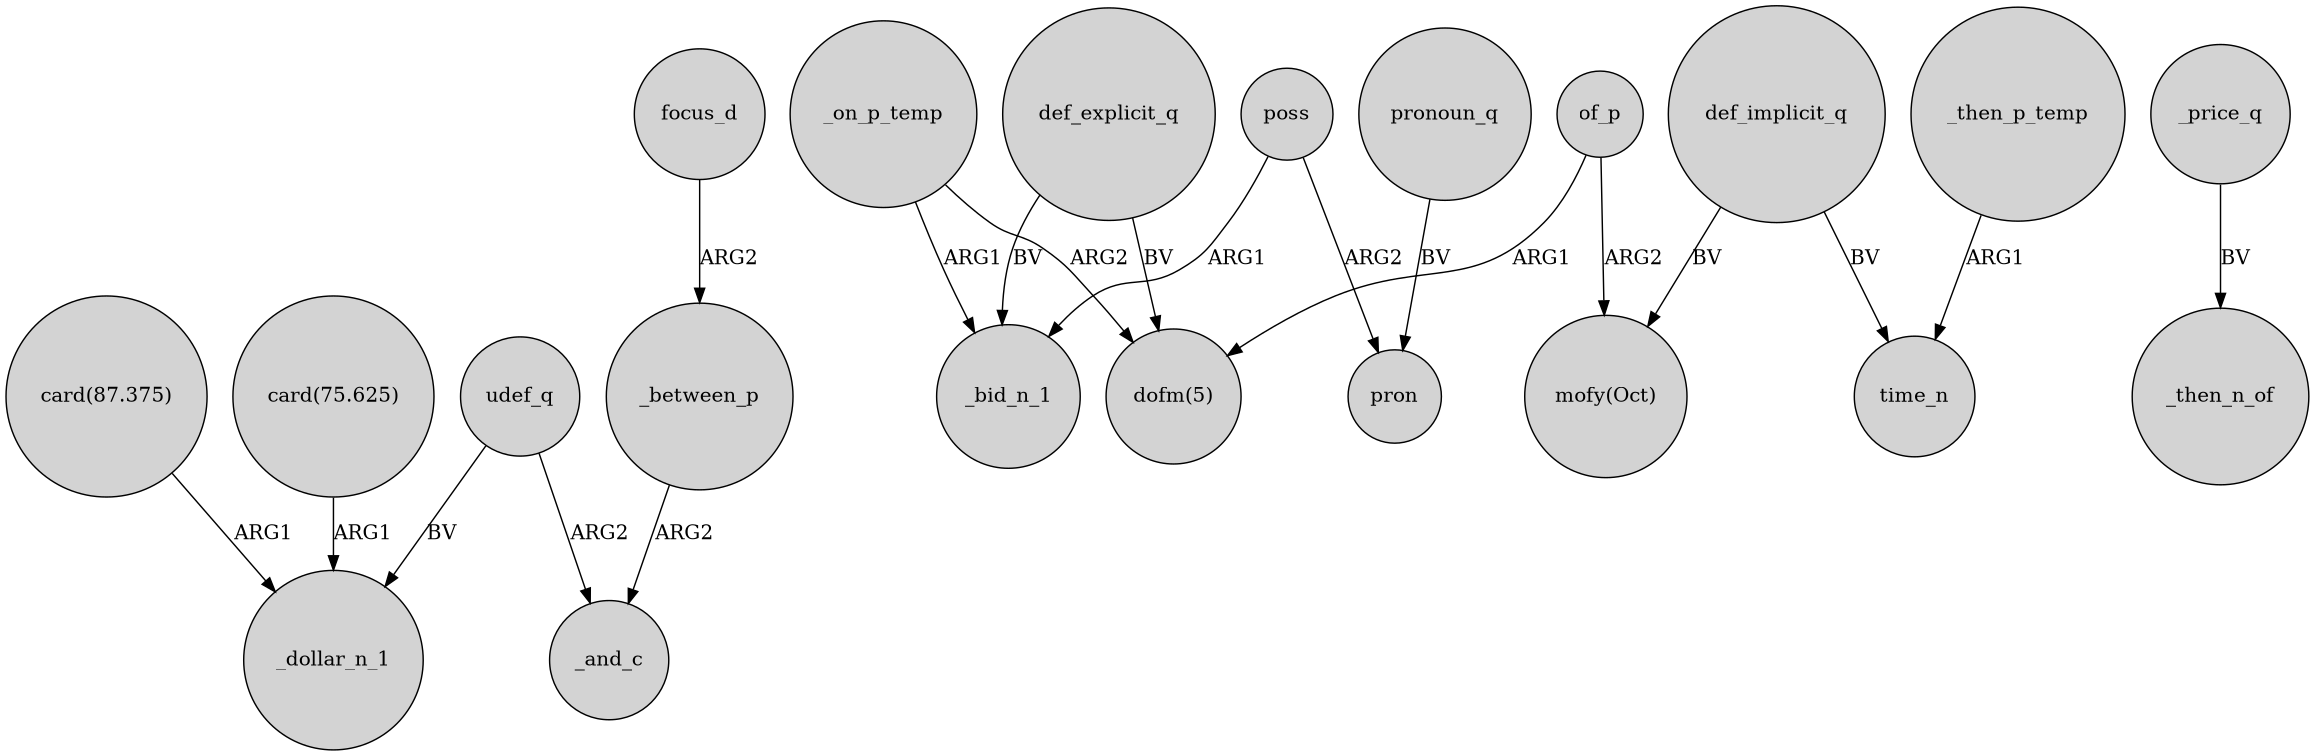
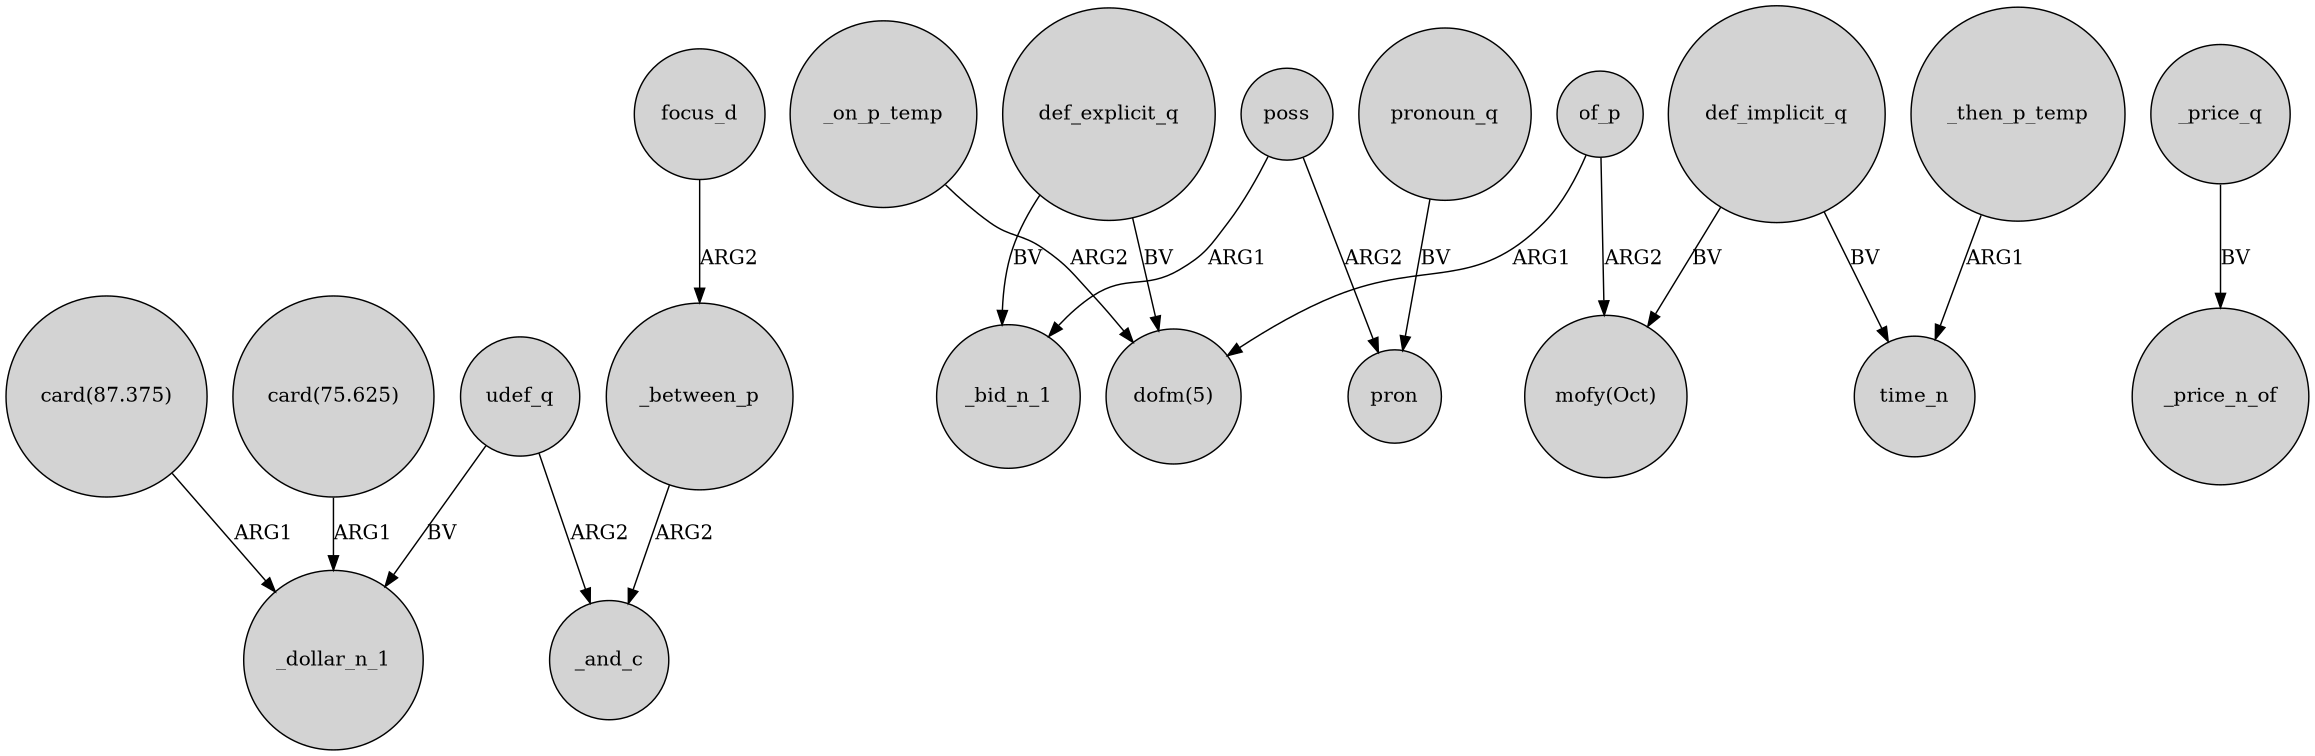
(940, 262) -> none
(2221, 396) -> (2221, 396)
